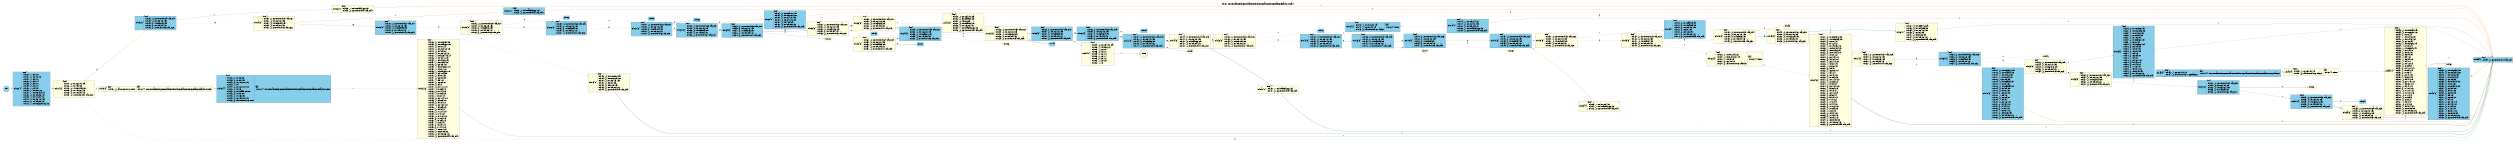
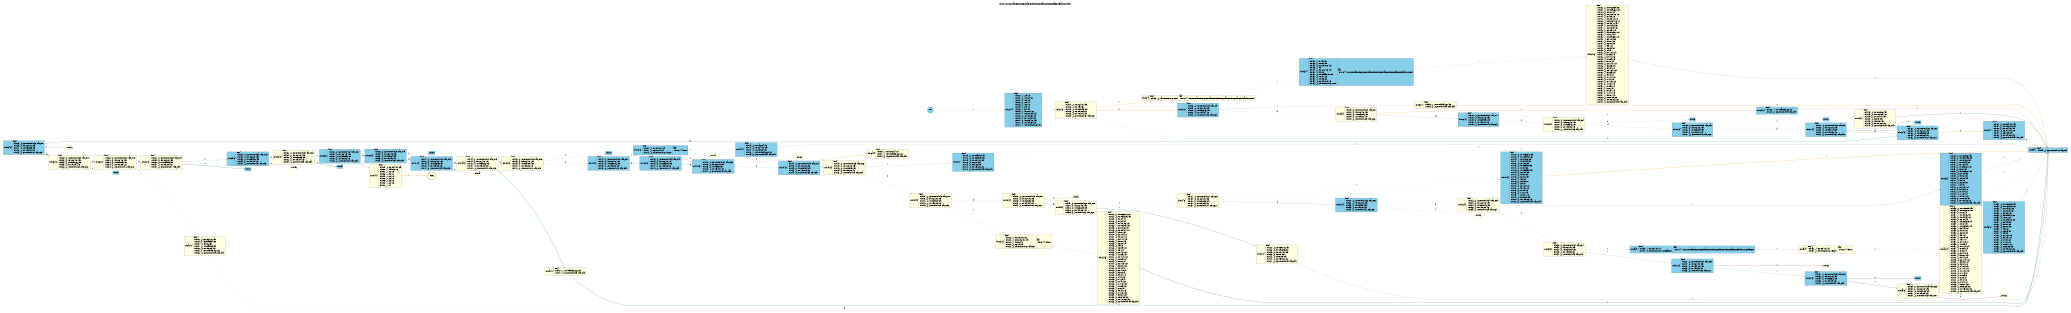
(897, 29) -> (138, 162)
(719, 30) -> (970, 142)
